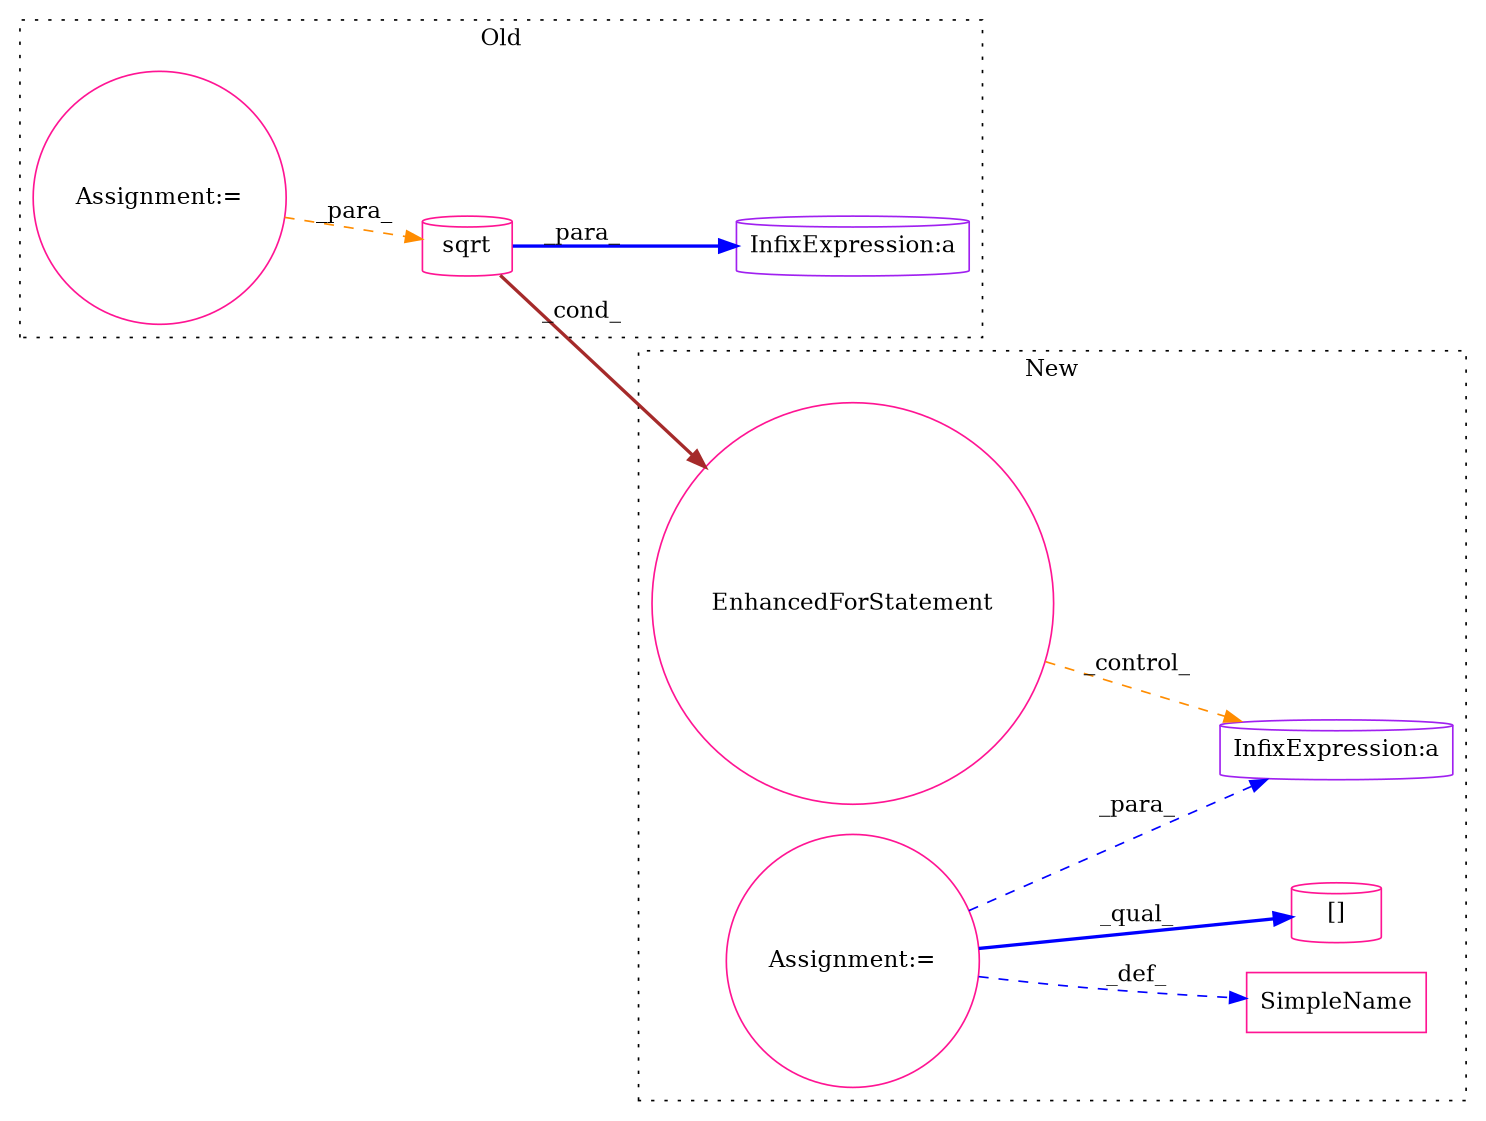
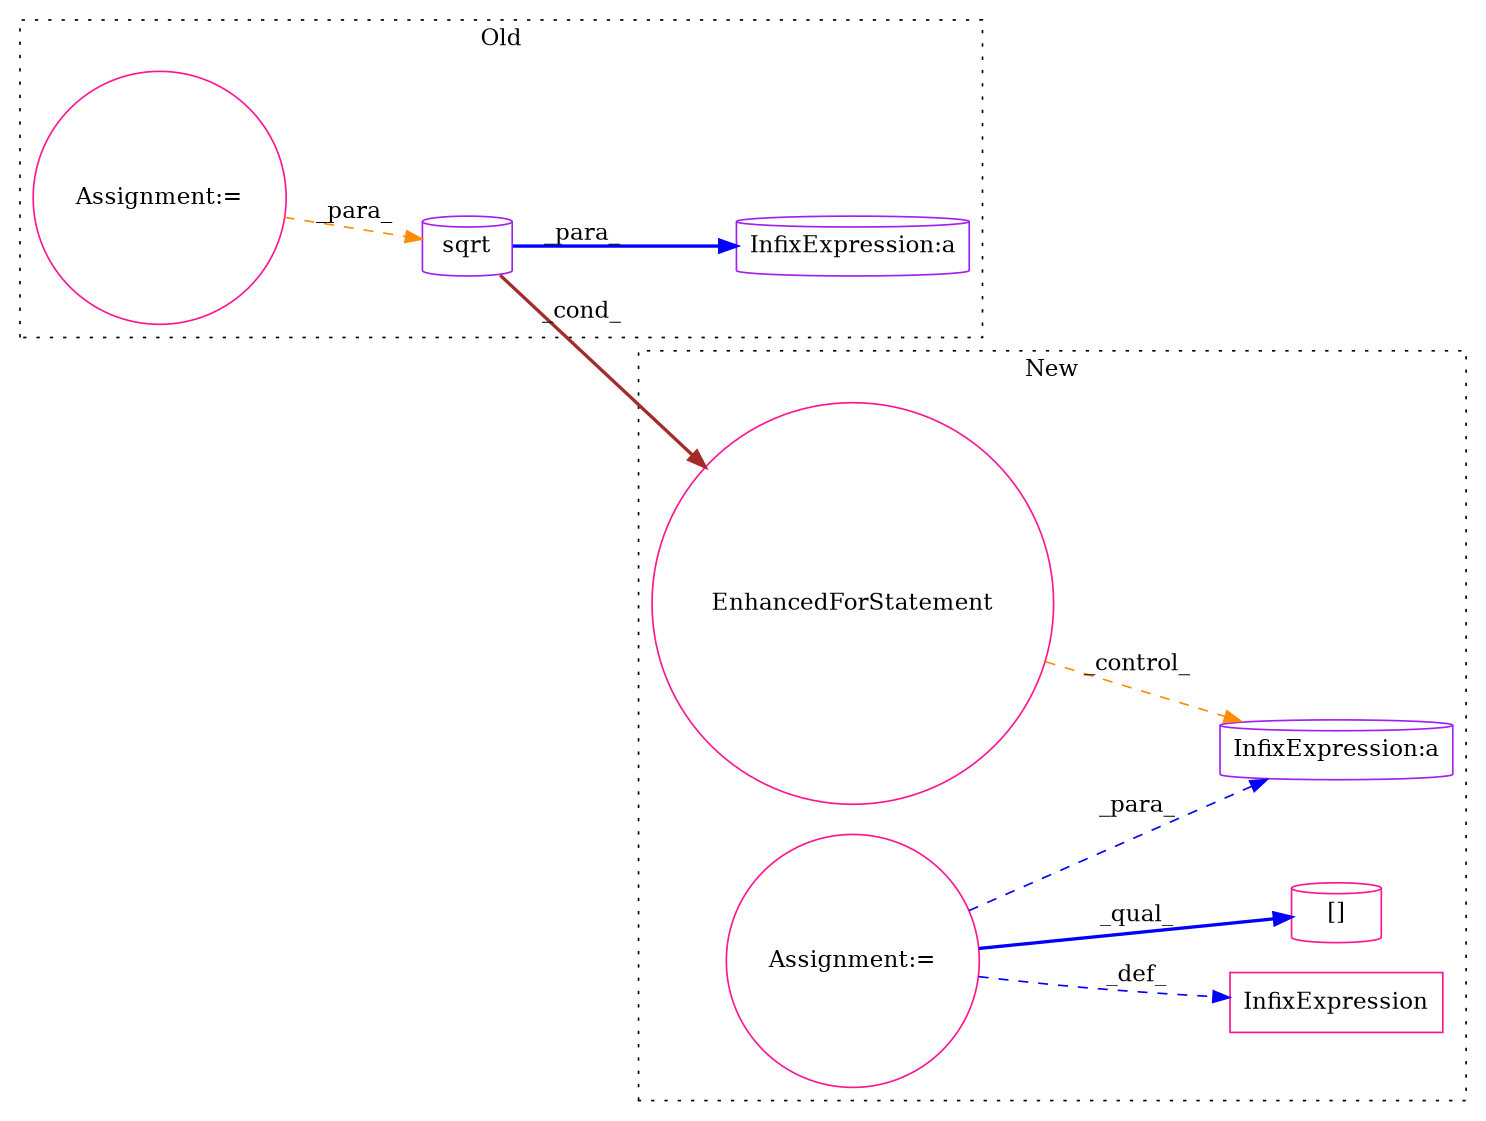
(467, 246) -> (467, 246)
(1336, 1002) -> (1336, 1002)
